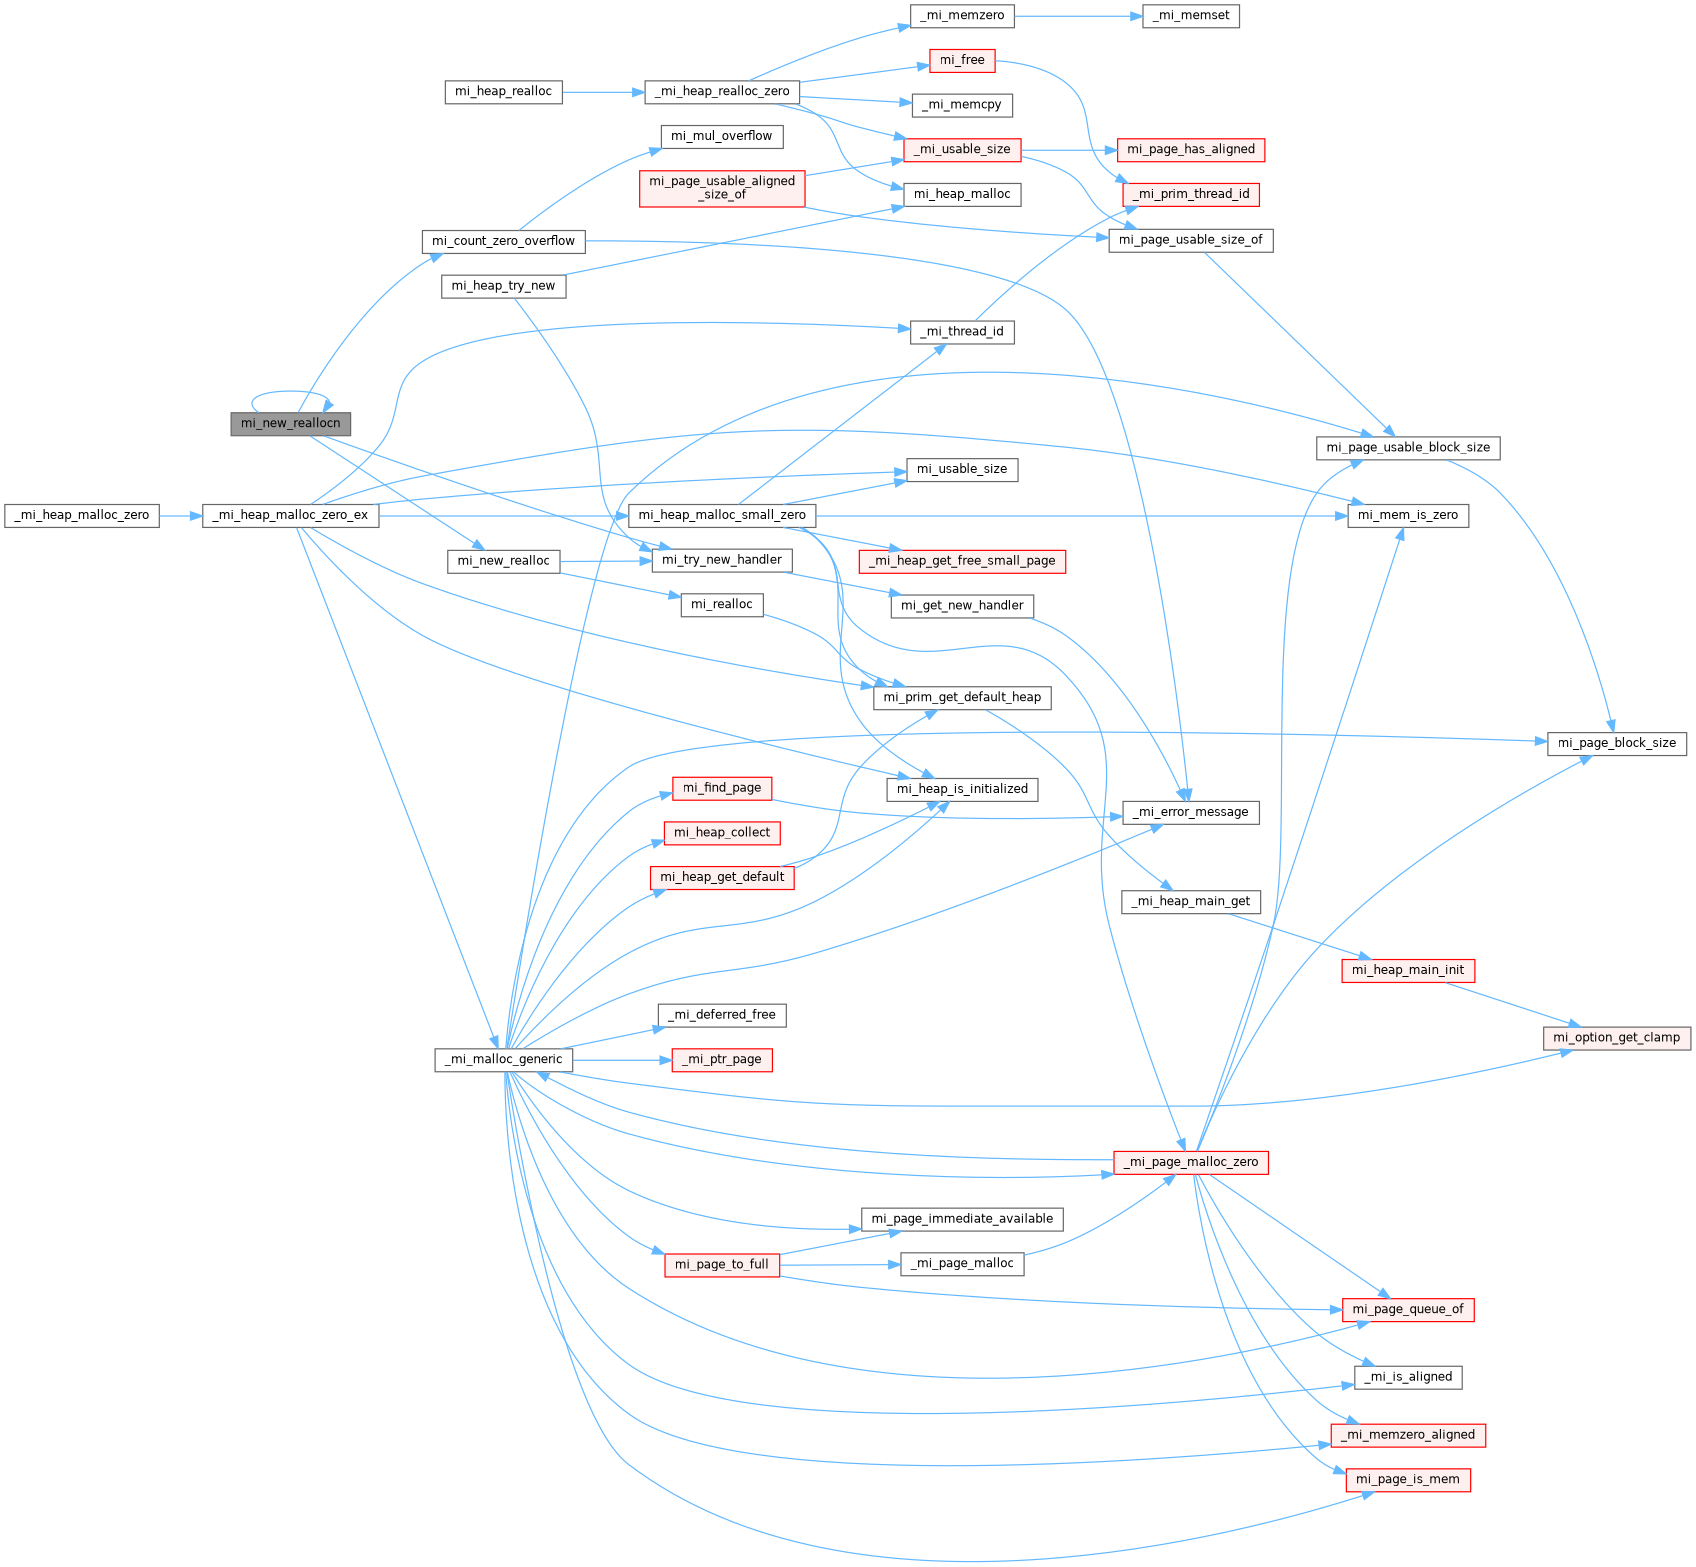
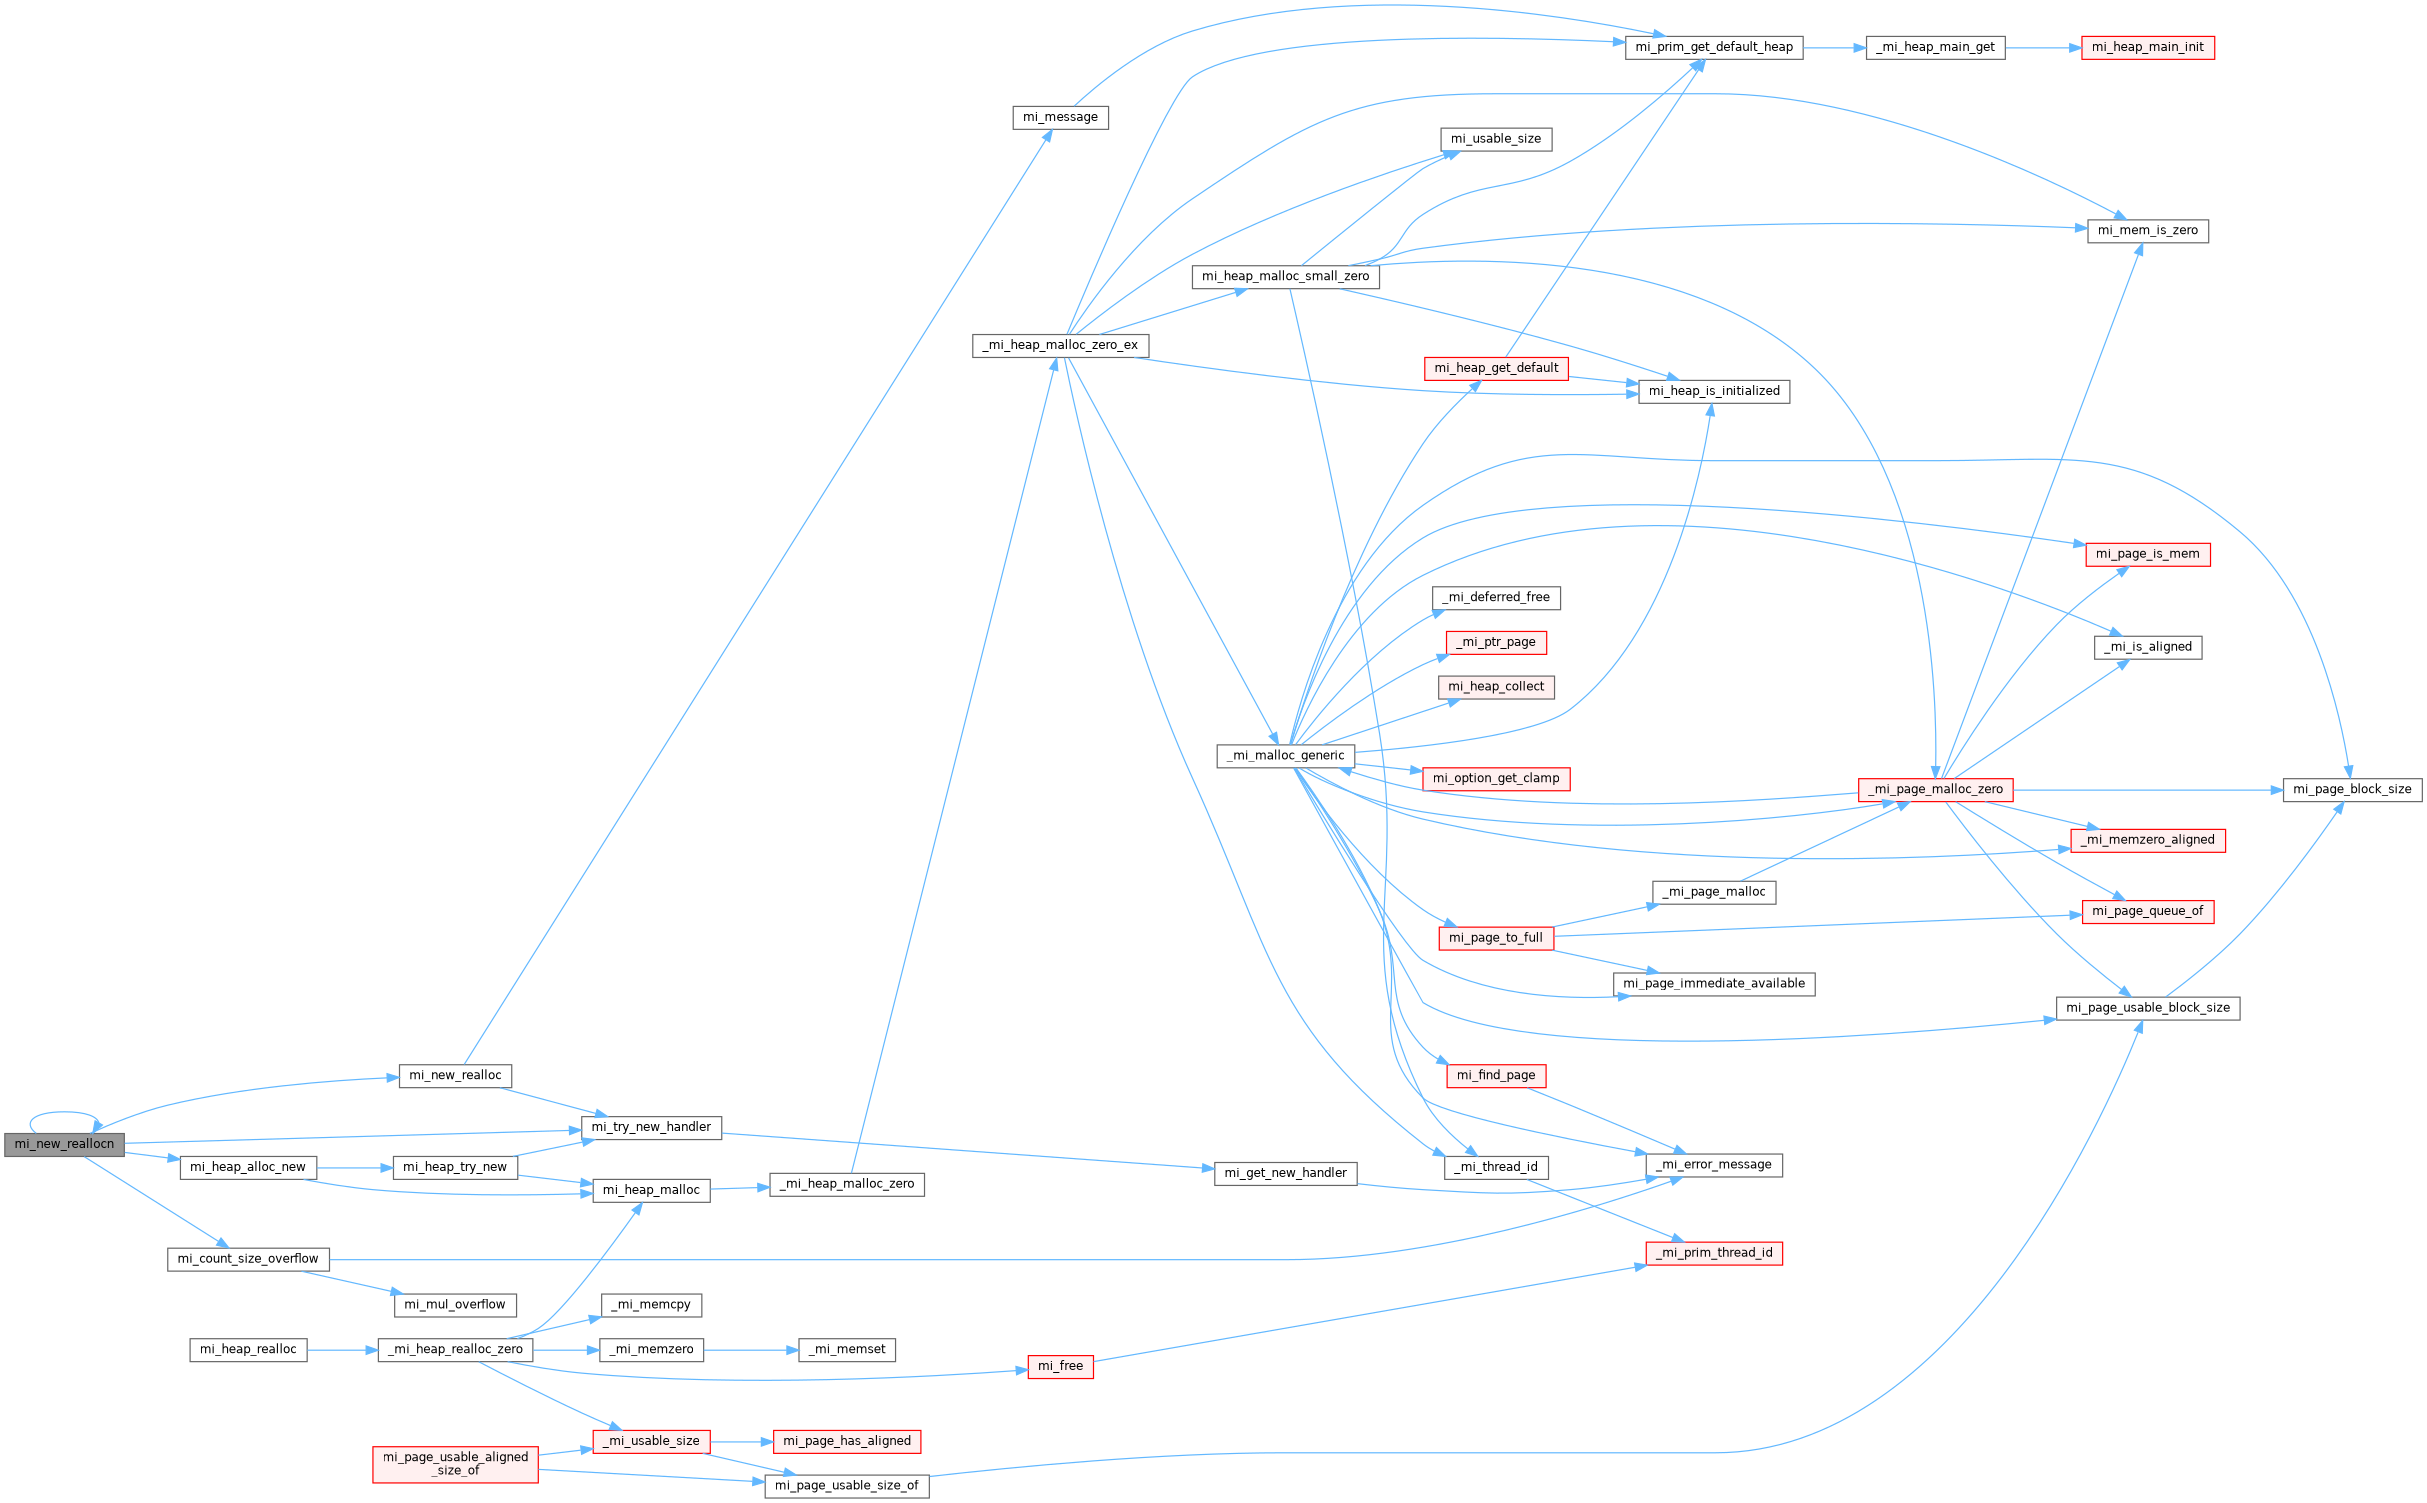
(504, 242) -> (249, 1260)
(963, 562) -> none
(722, 605) -> (1061, 118)
(722, 833) -> (1497, 688)
(1507, 1003) -> none
(1617, 1039) -> (1497, 779)
none -> (249, 1168)
none -> (734, 1188)
(861, 1368) -> none
